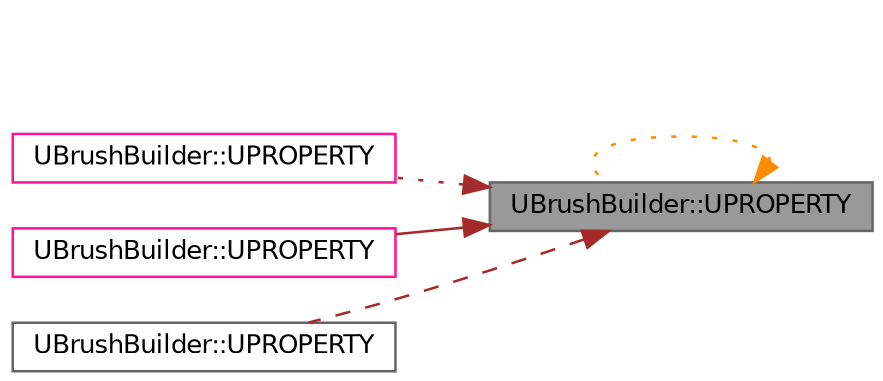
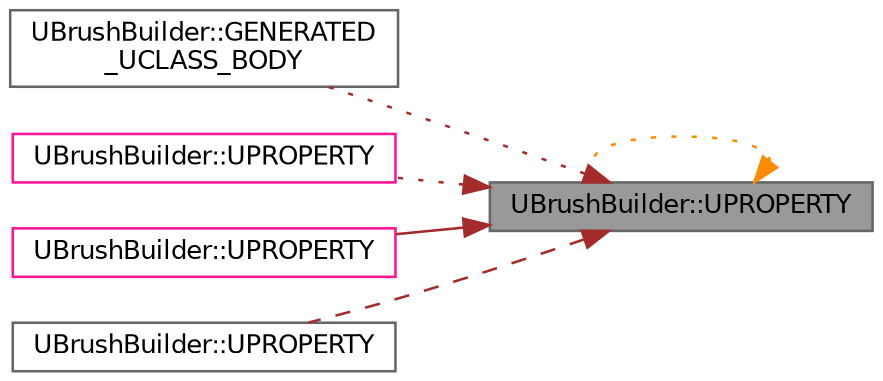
none -> (204, 48)
